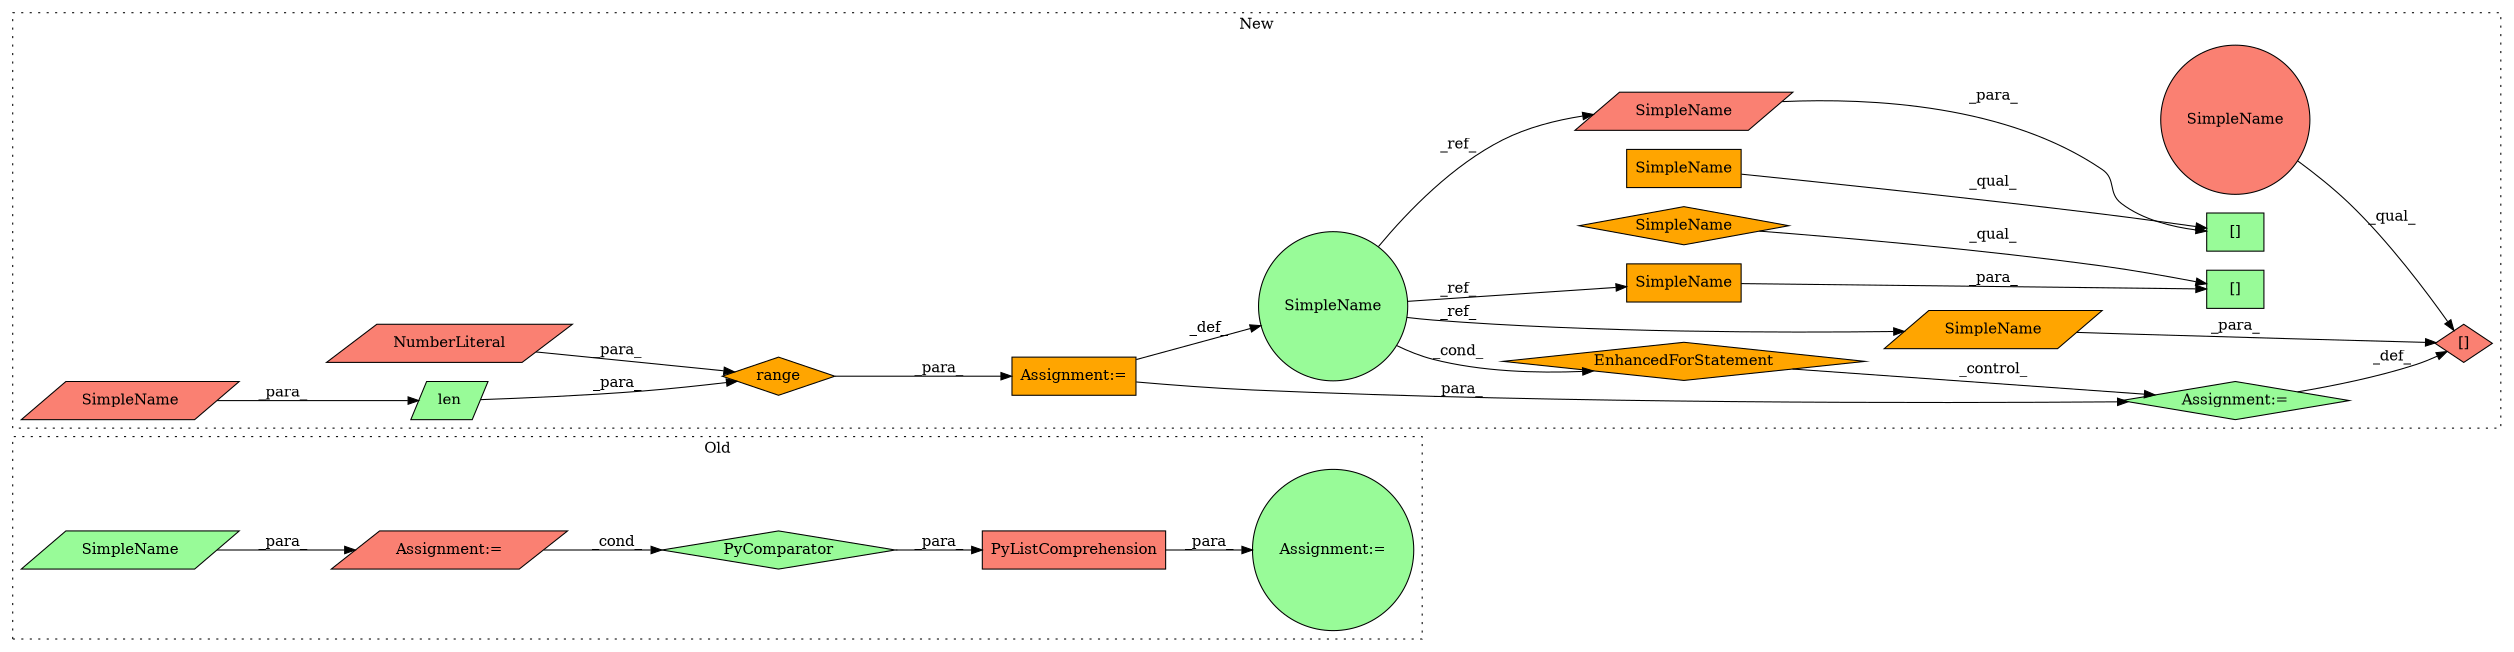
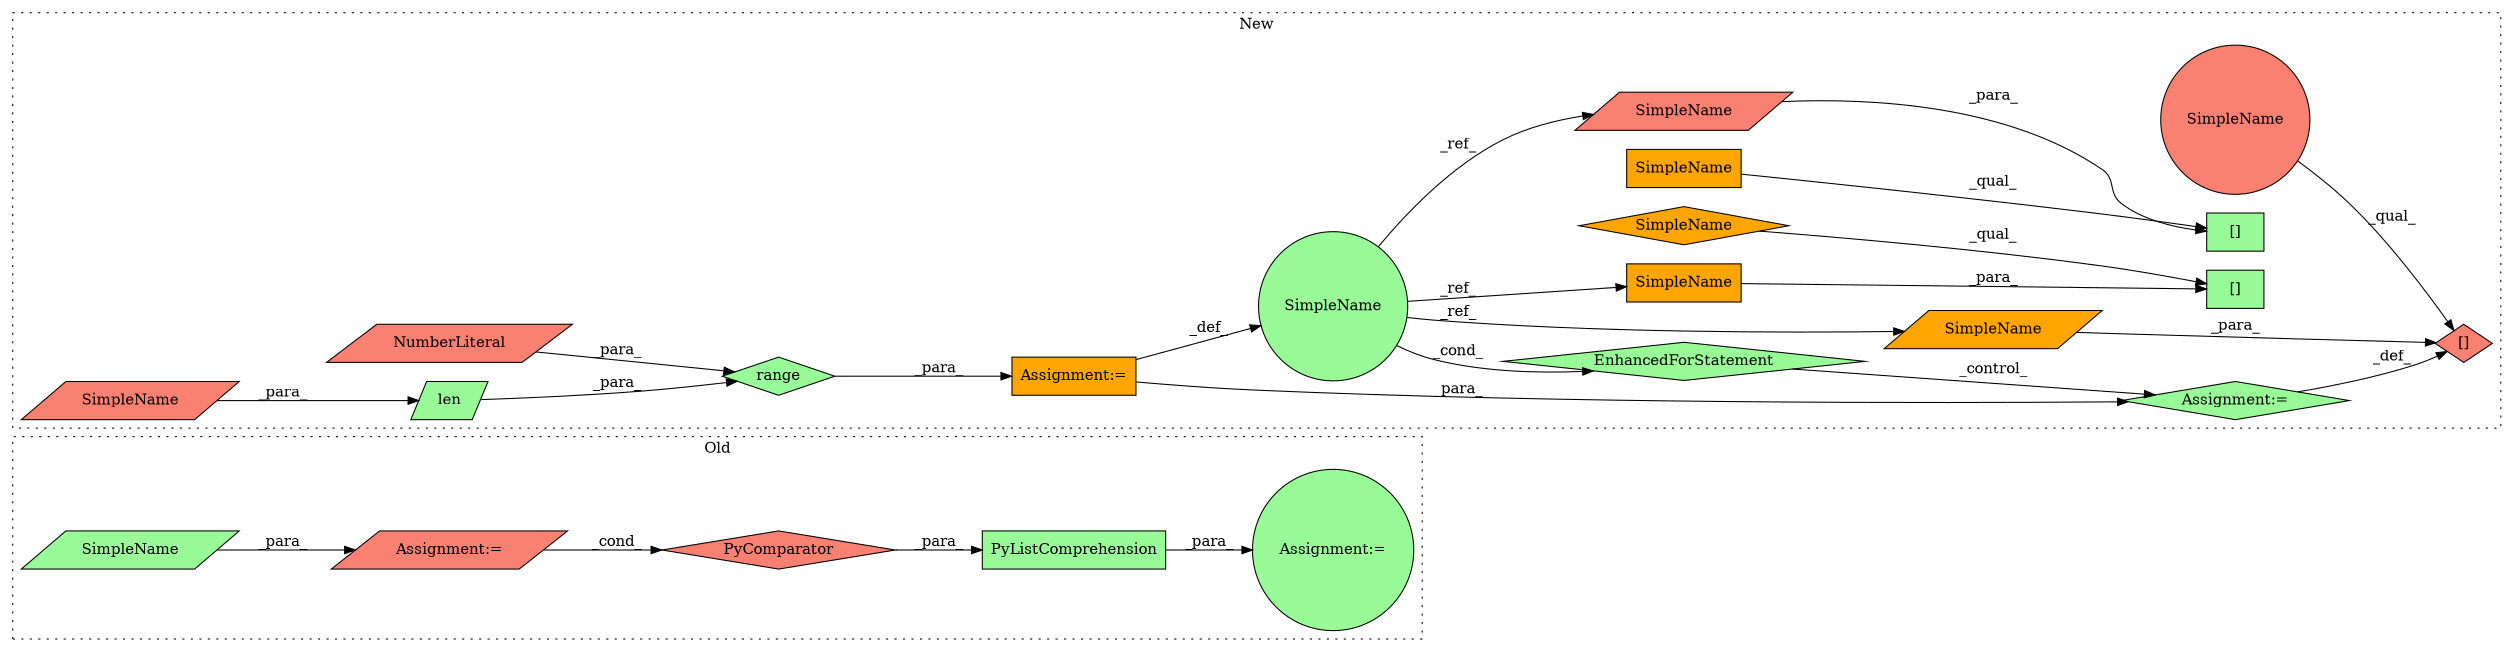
(1684, 361) -> (1684, 361)
(779, 376) -> (779, 376)
(779, 550) -> (779, 550)
(1074, 550) -> (1074, 550)
